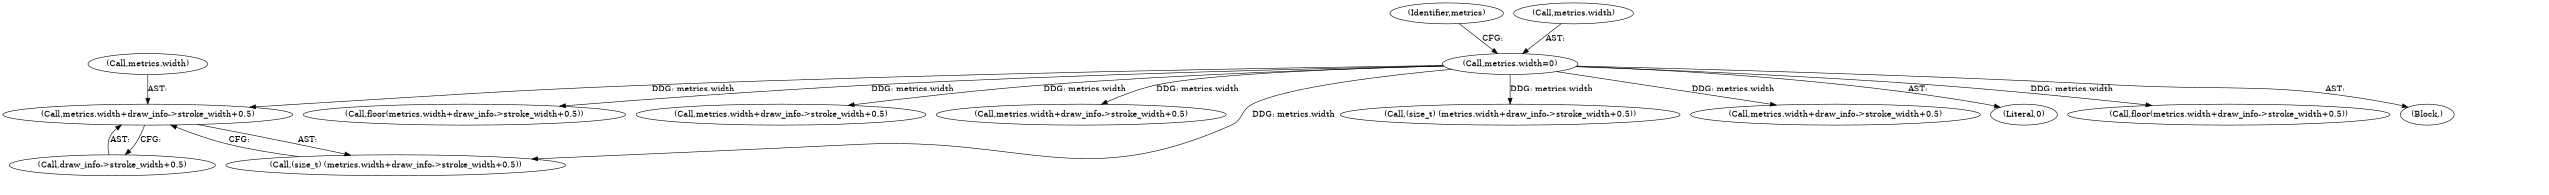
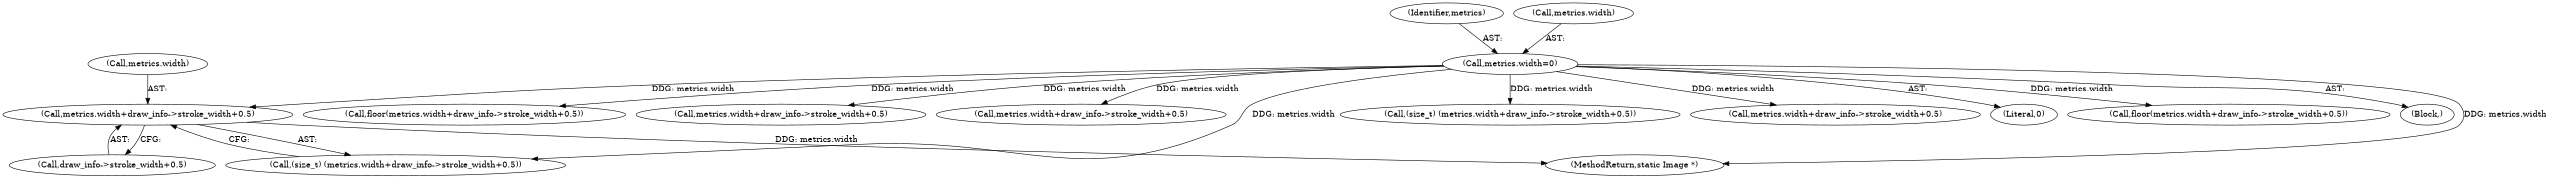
(1494, 39) -> (1494, 39)
none -> (1635, 165)
